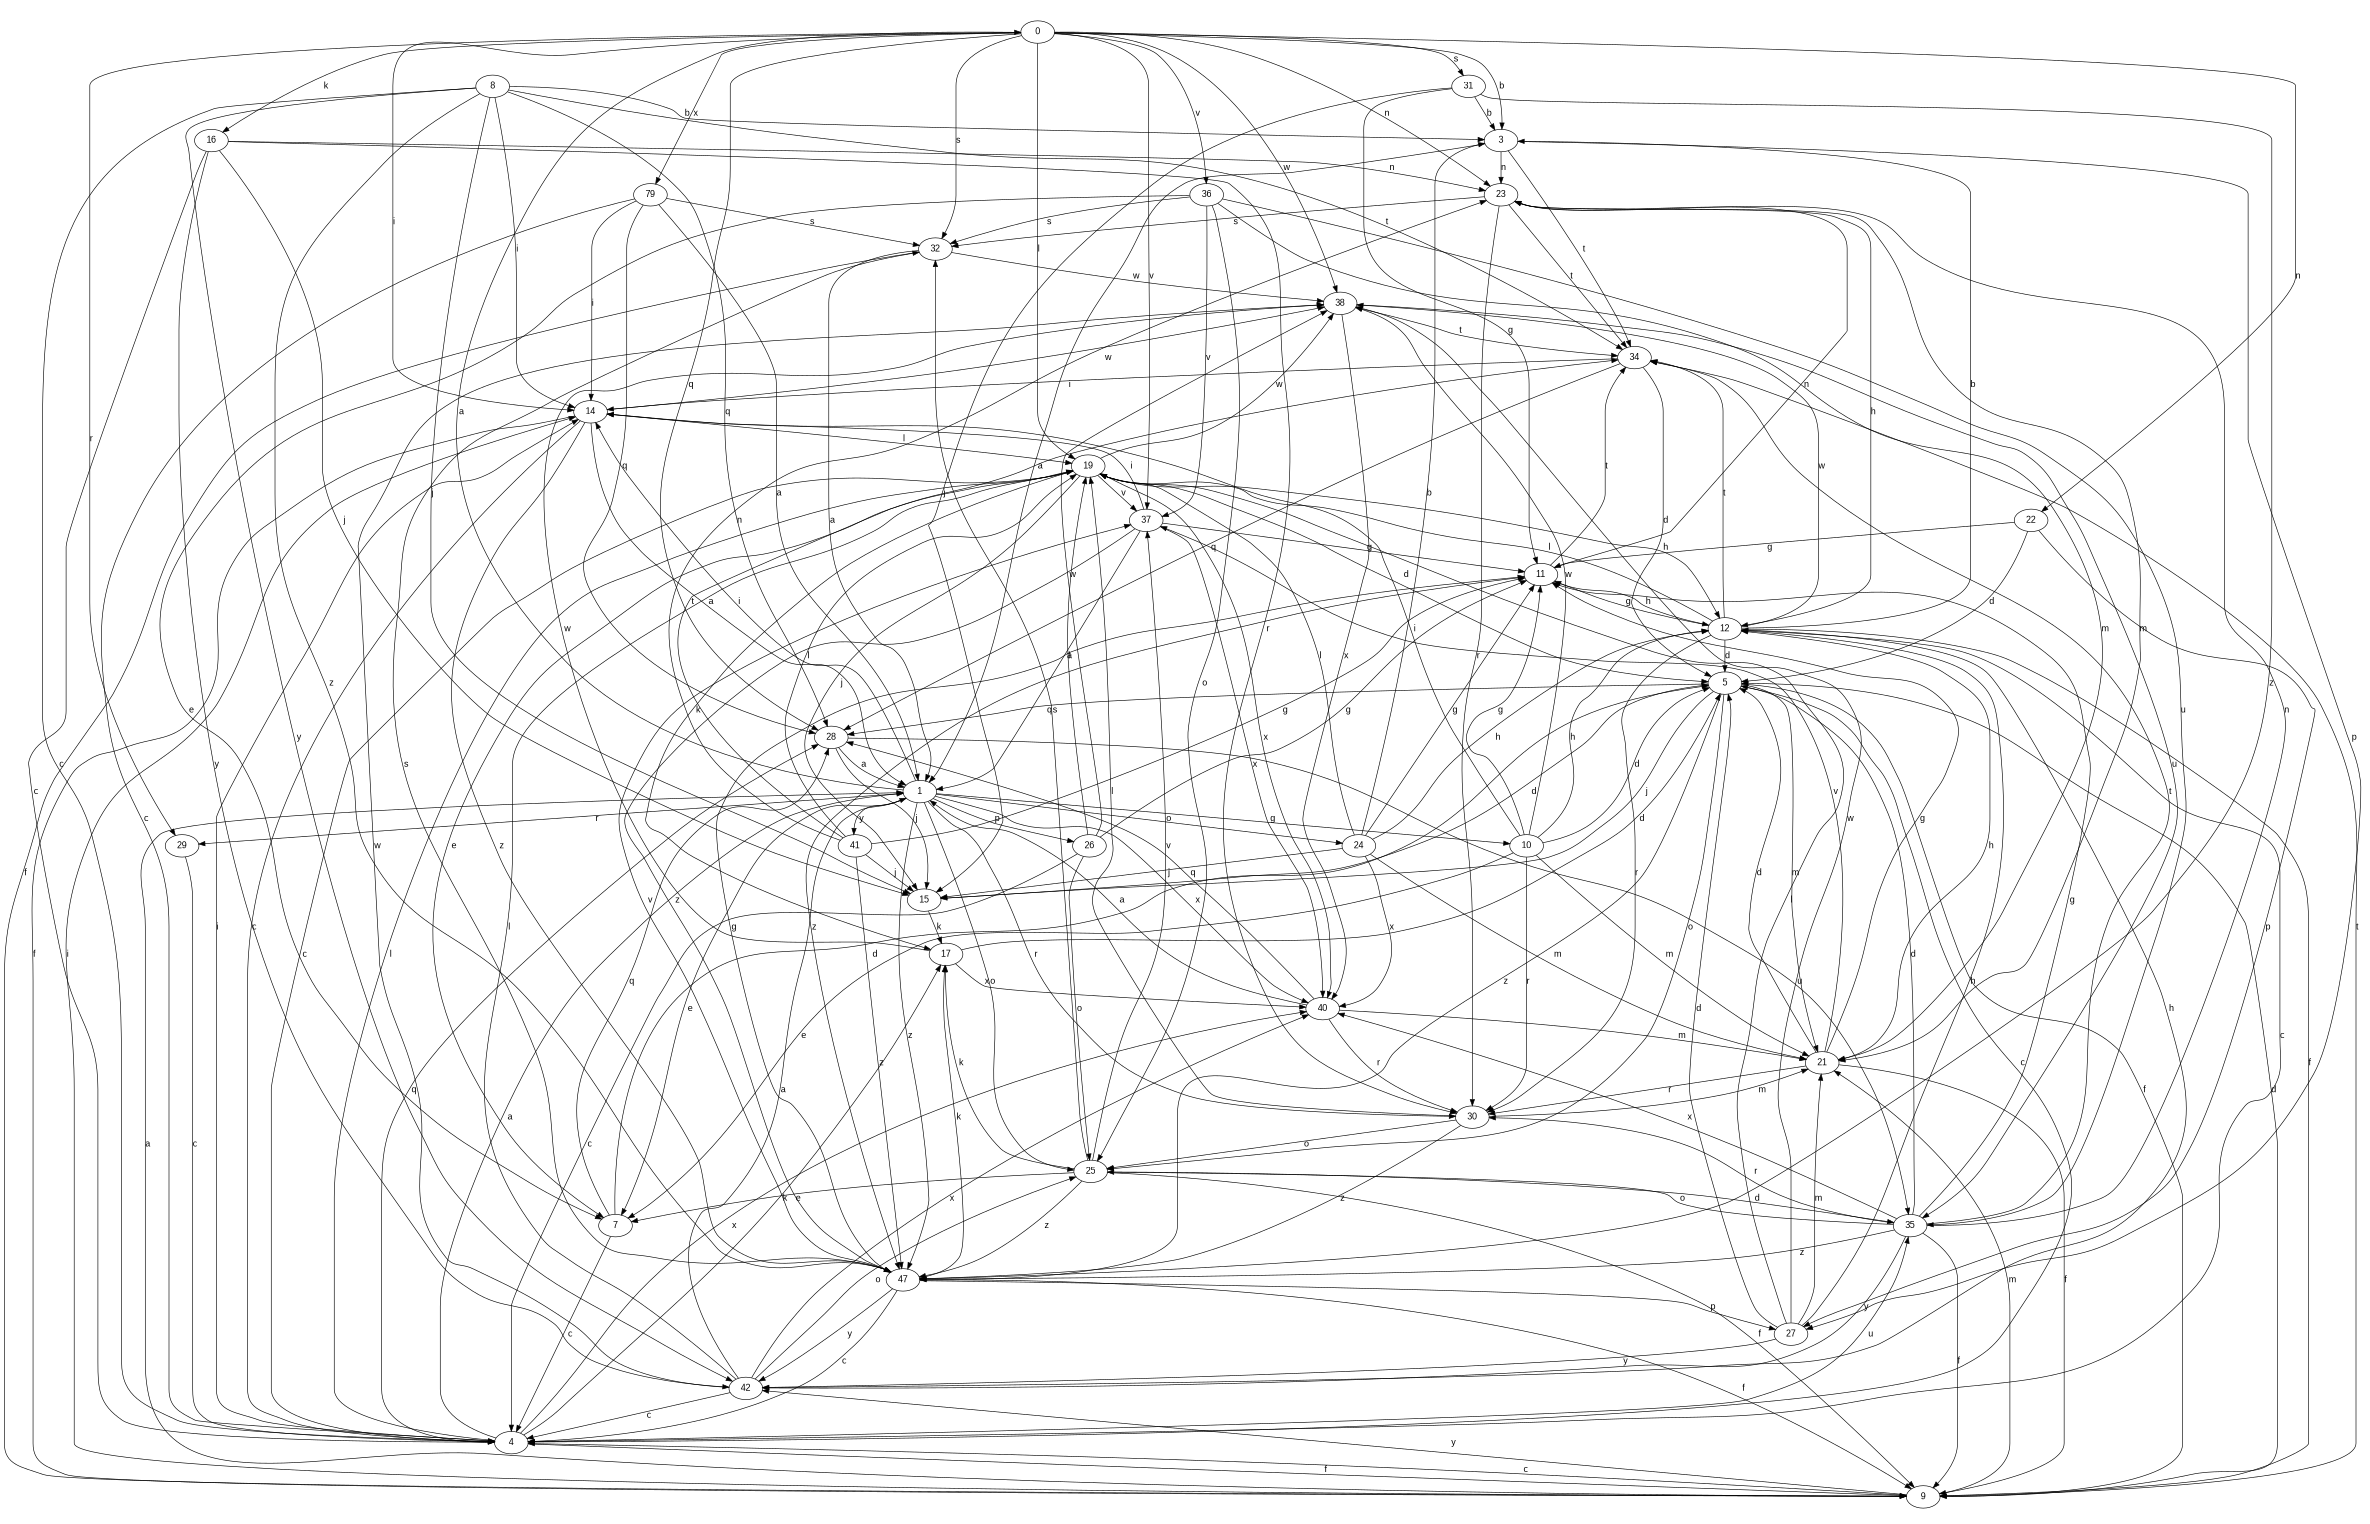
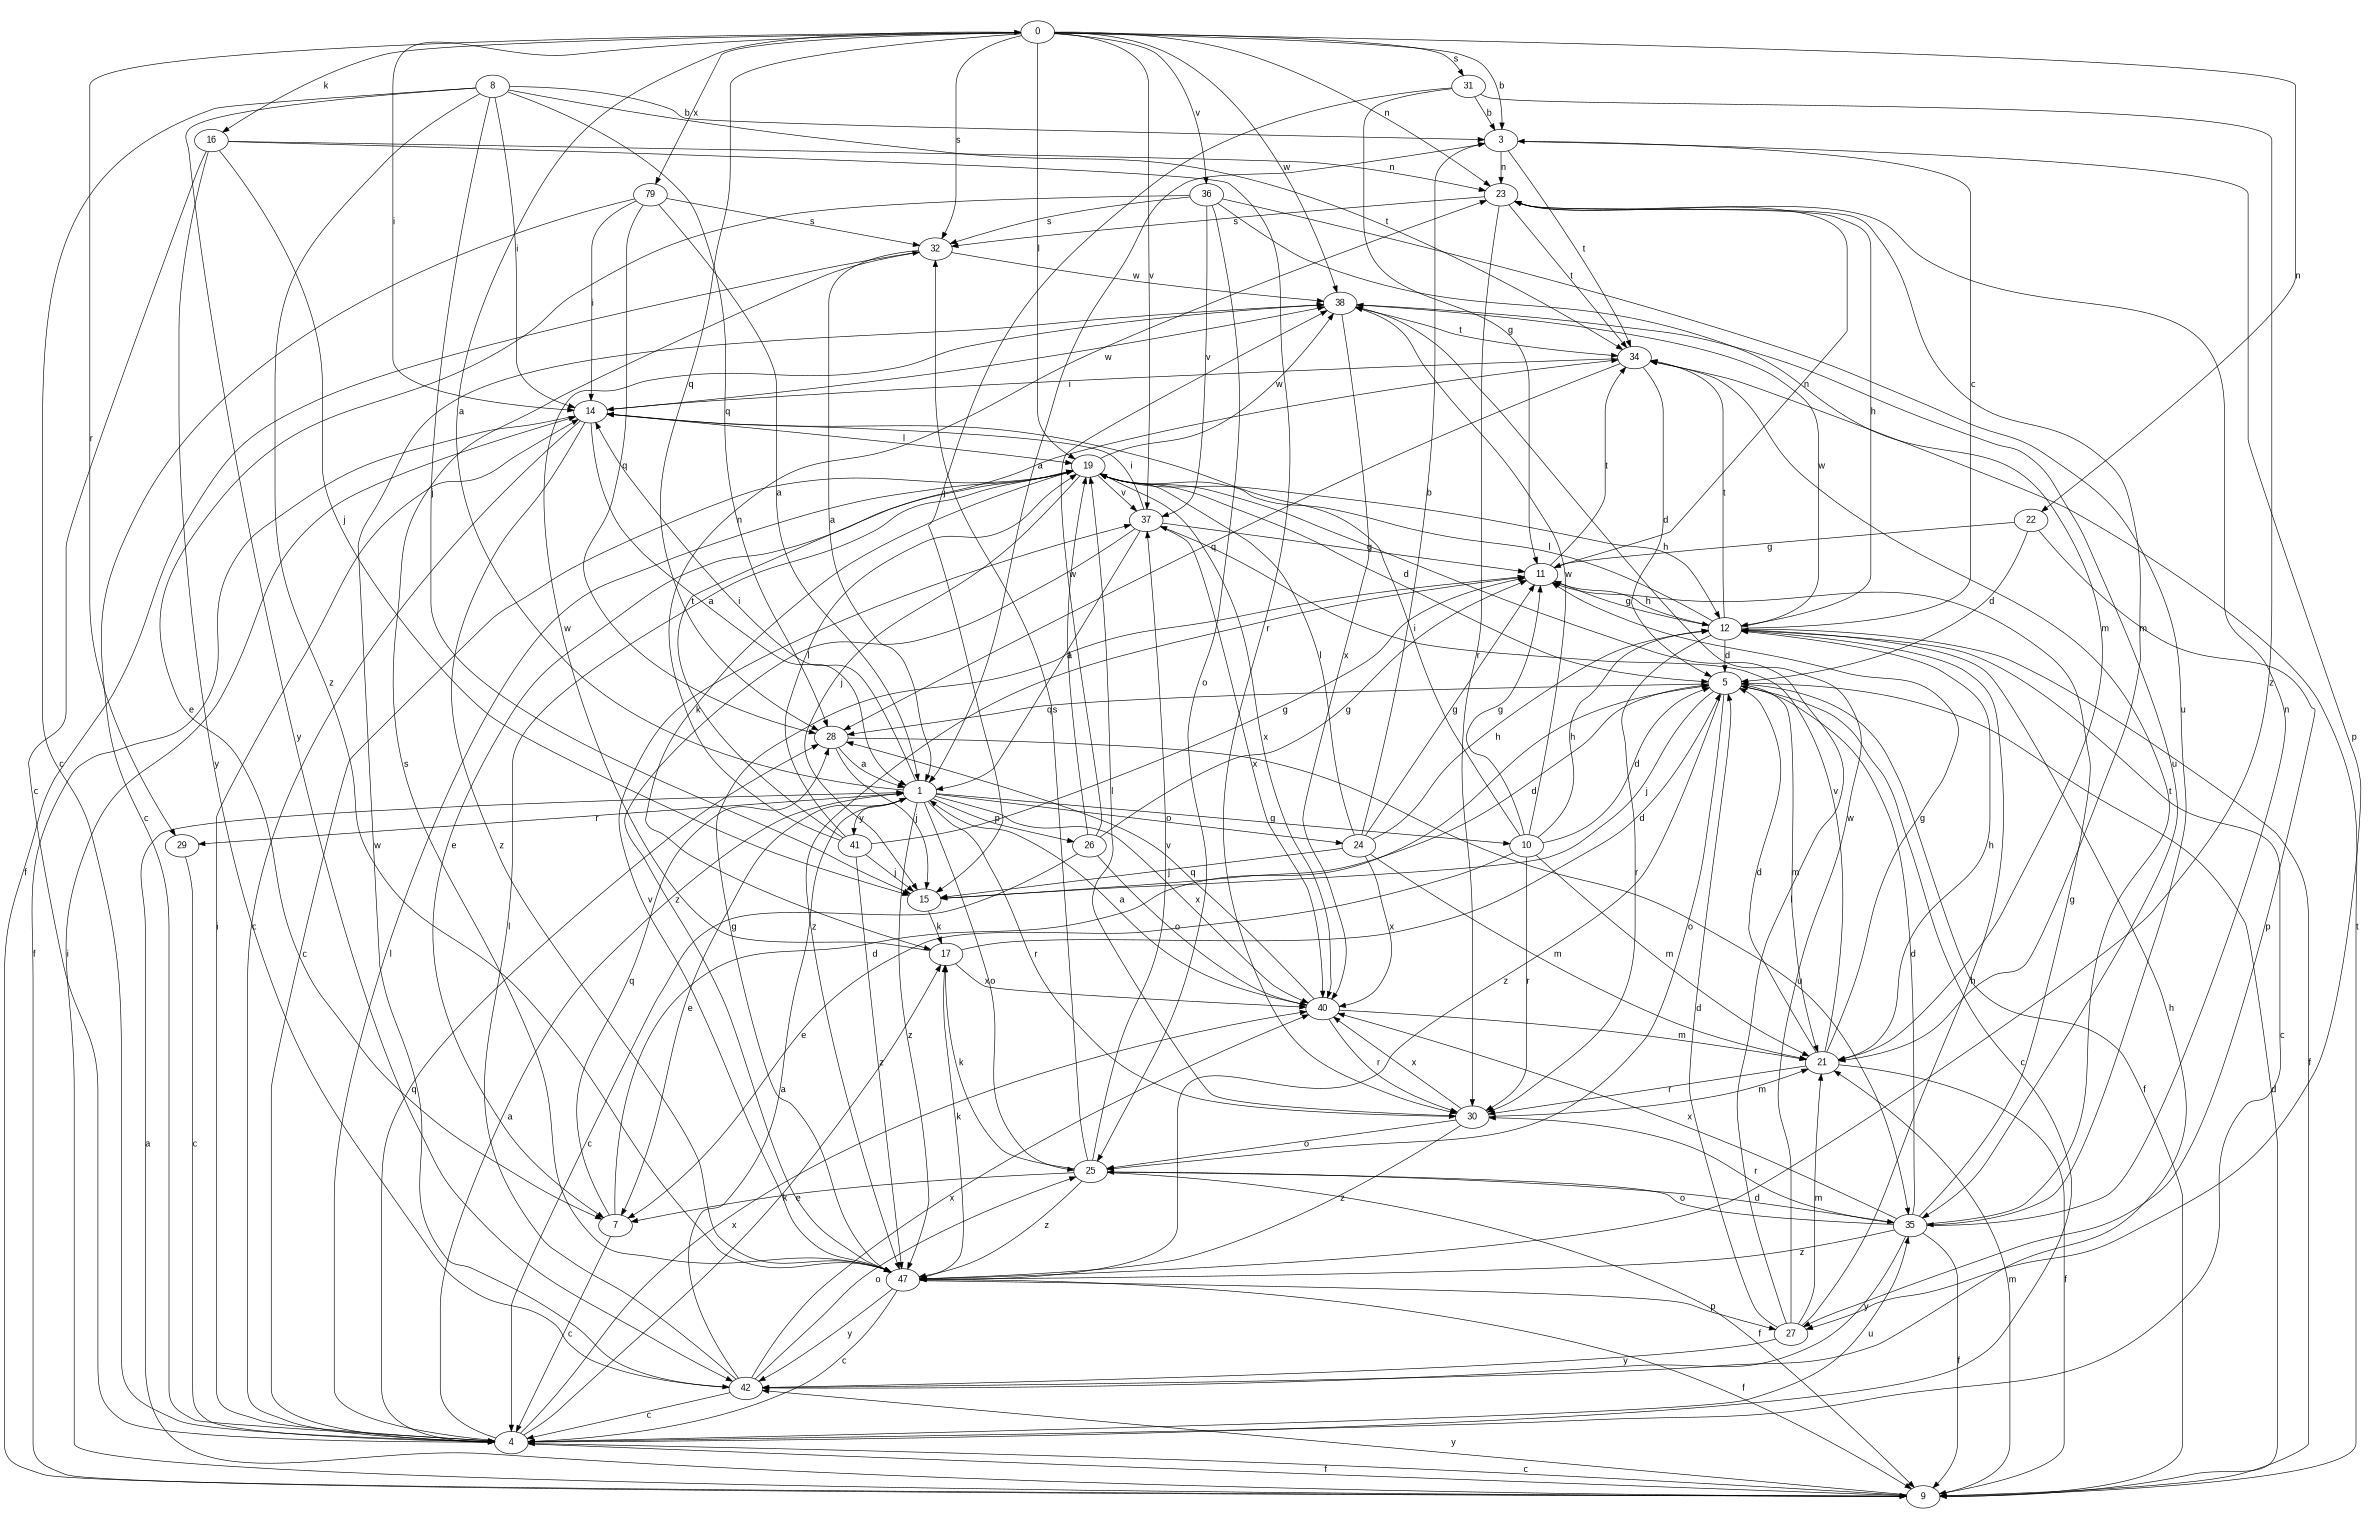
(1973, 385) -> (1973, 385)
(1079, 1049) -> (1180, 936)
none -> (1400, 1065)
